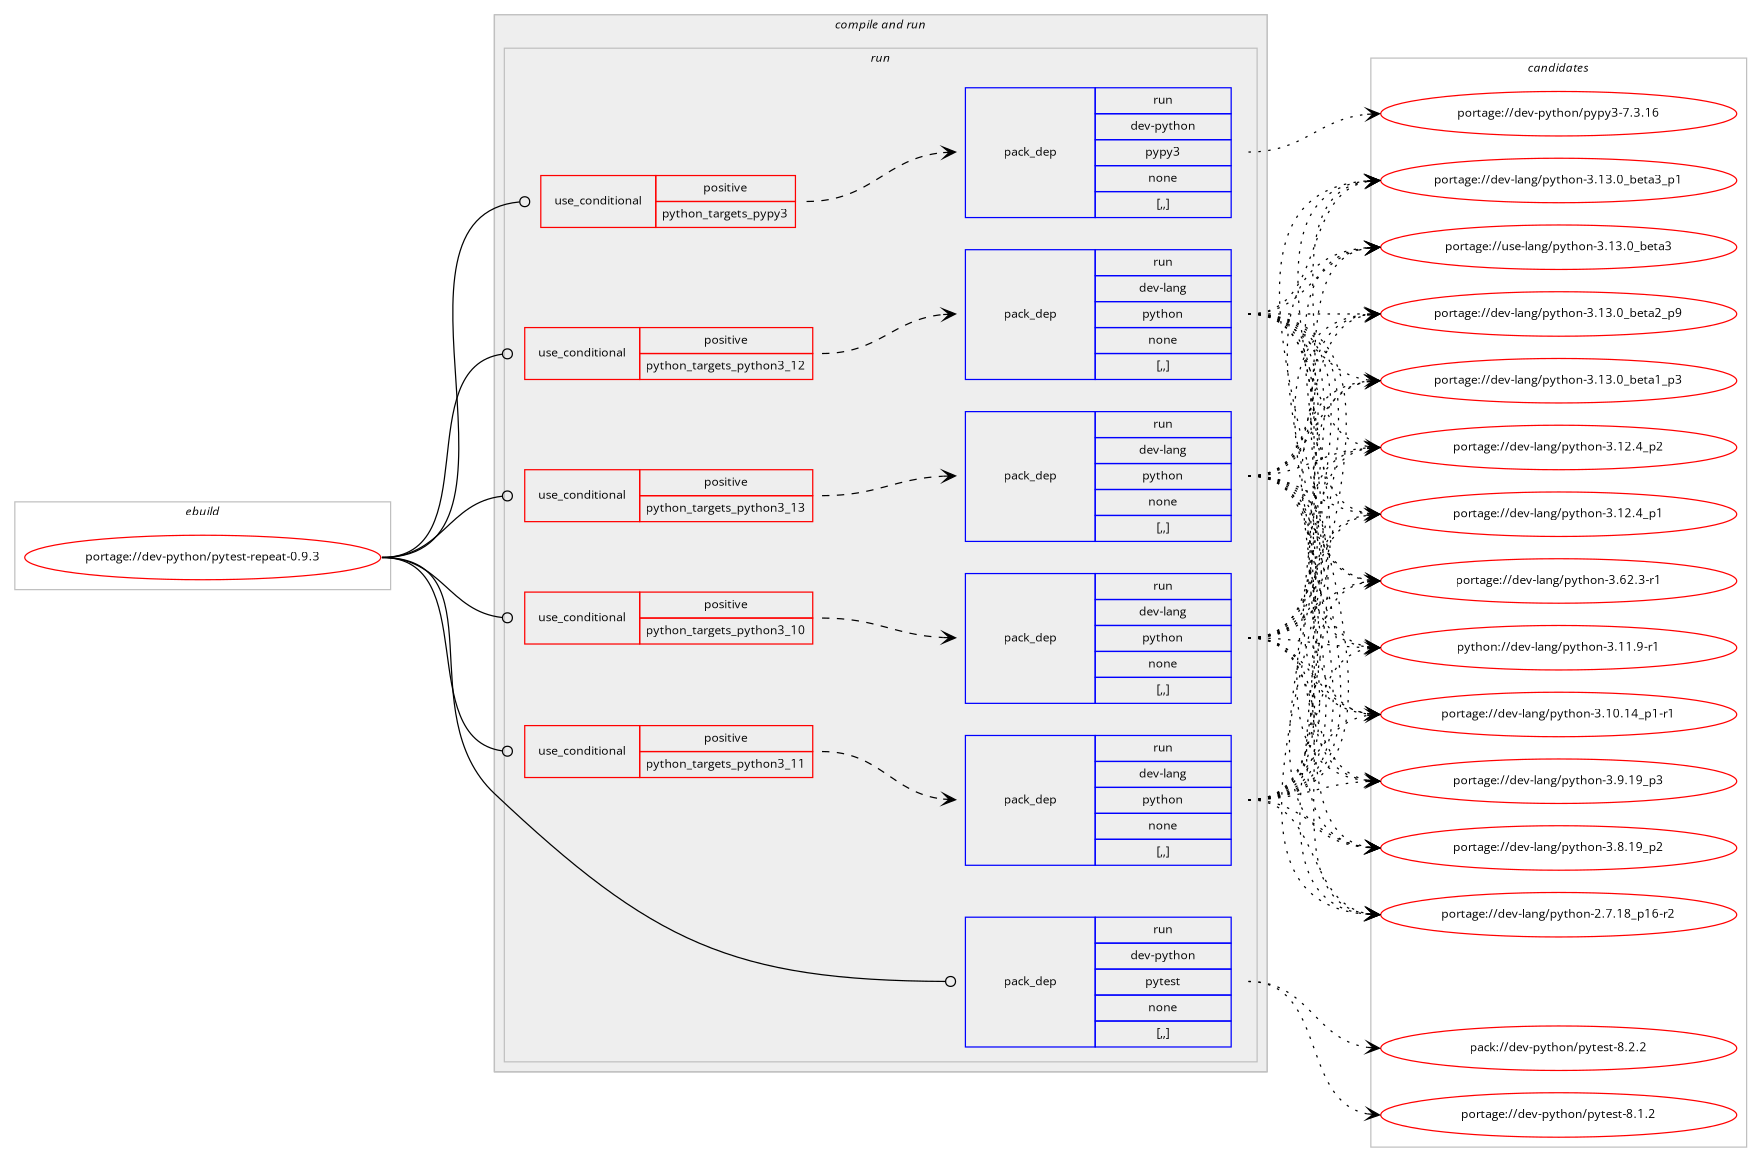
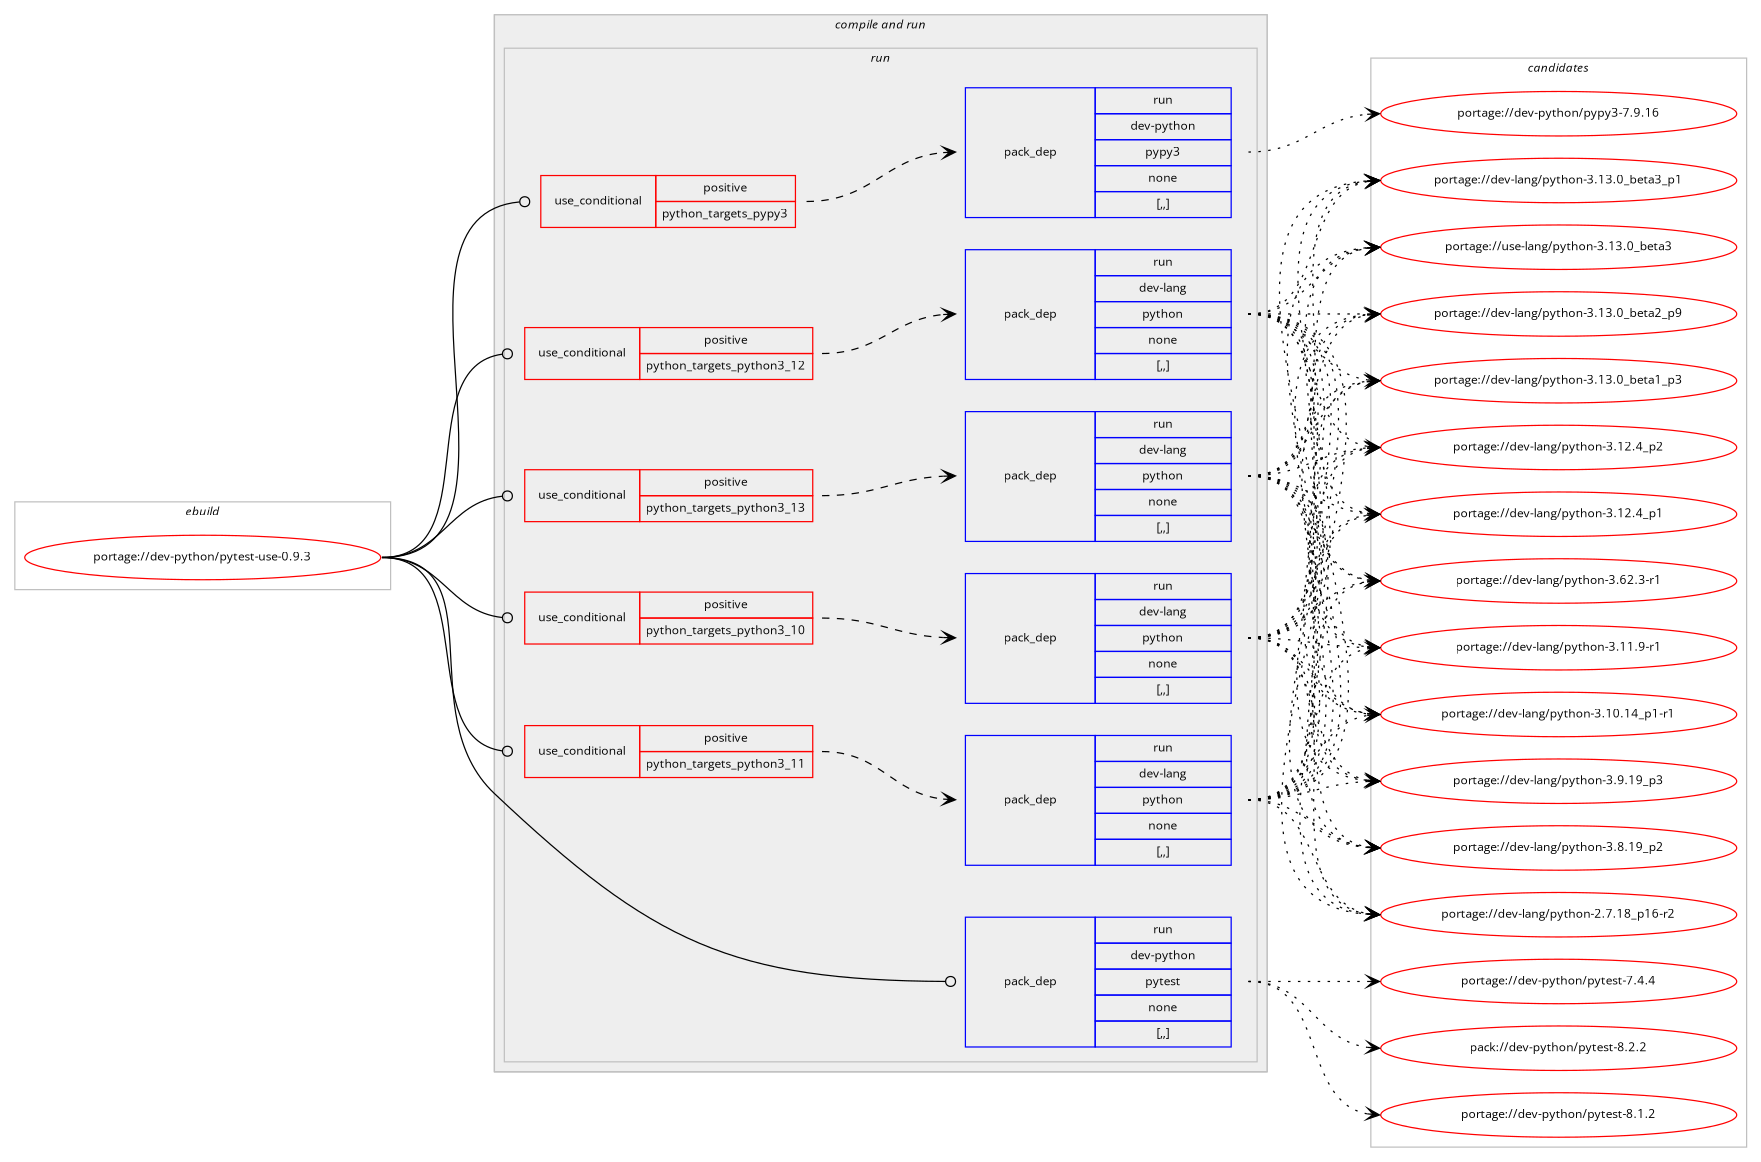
(1559, 114) -> (1559, 114)
(203, 557) -> (203, 557)
(1559, 648) -> (1559, 648)
none -> (1559, 981)
